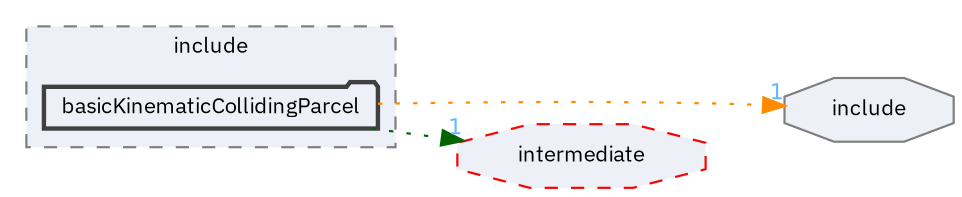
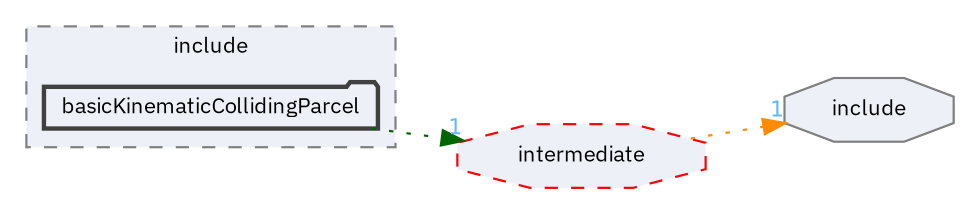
(570, 102) -> (727, 133)
